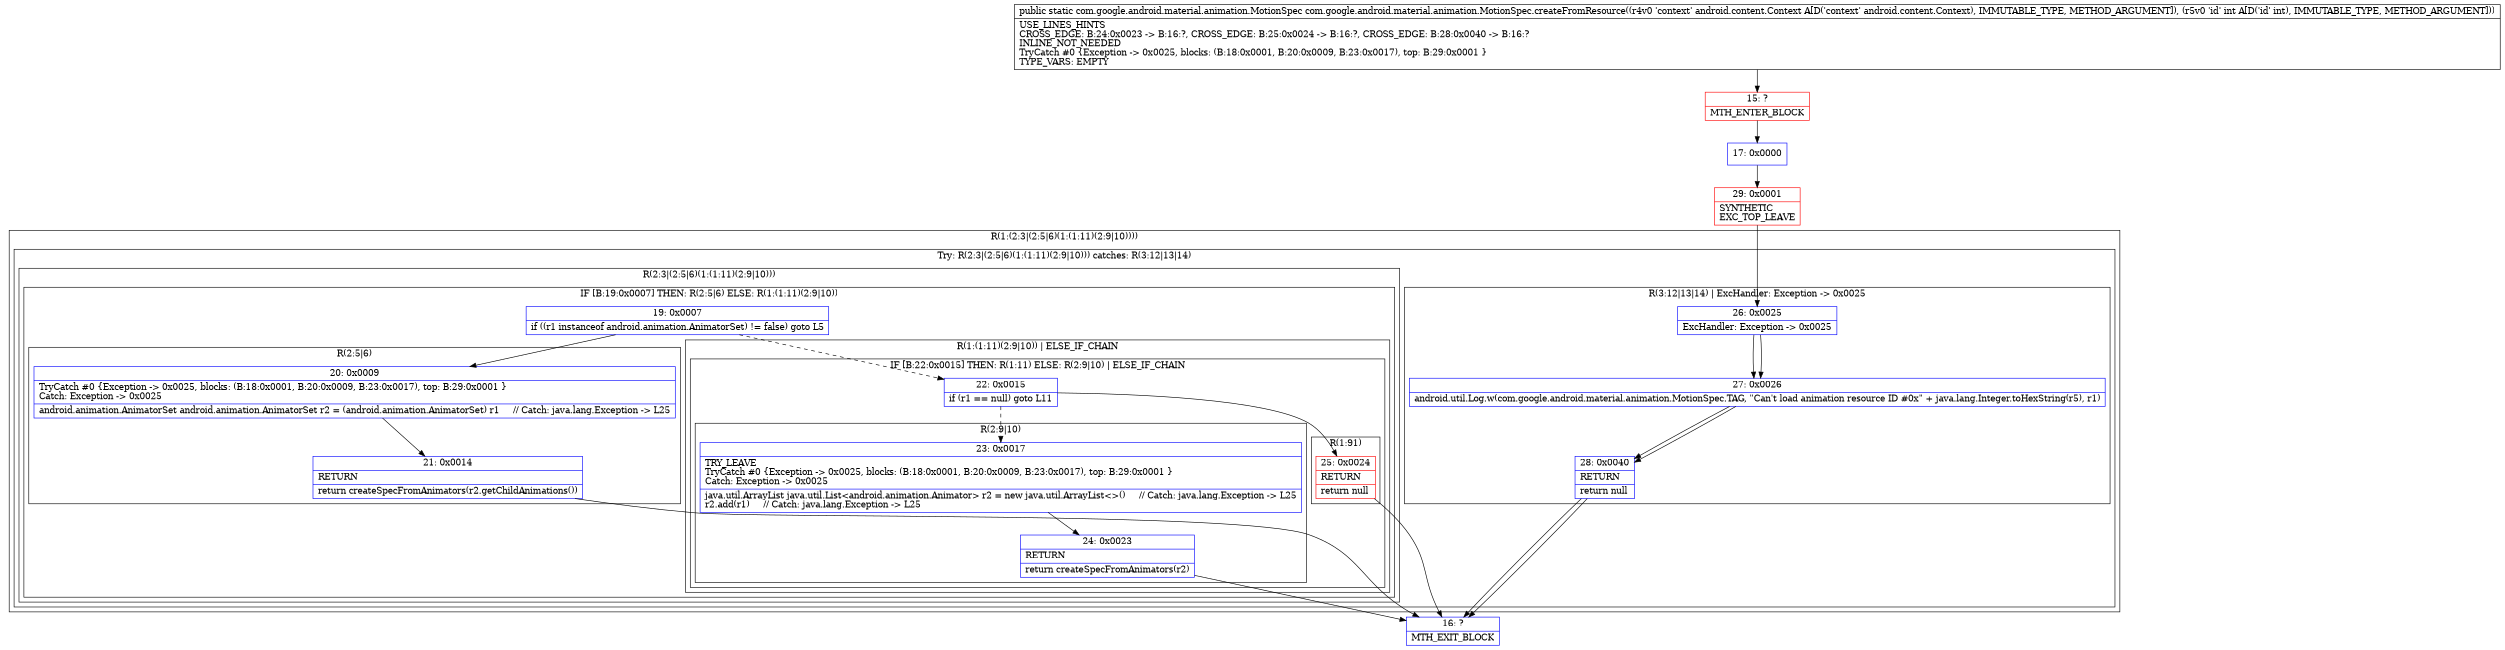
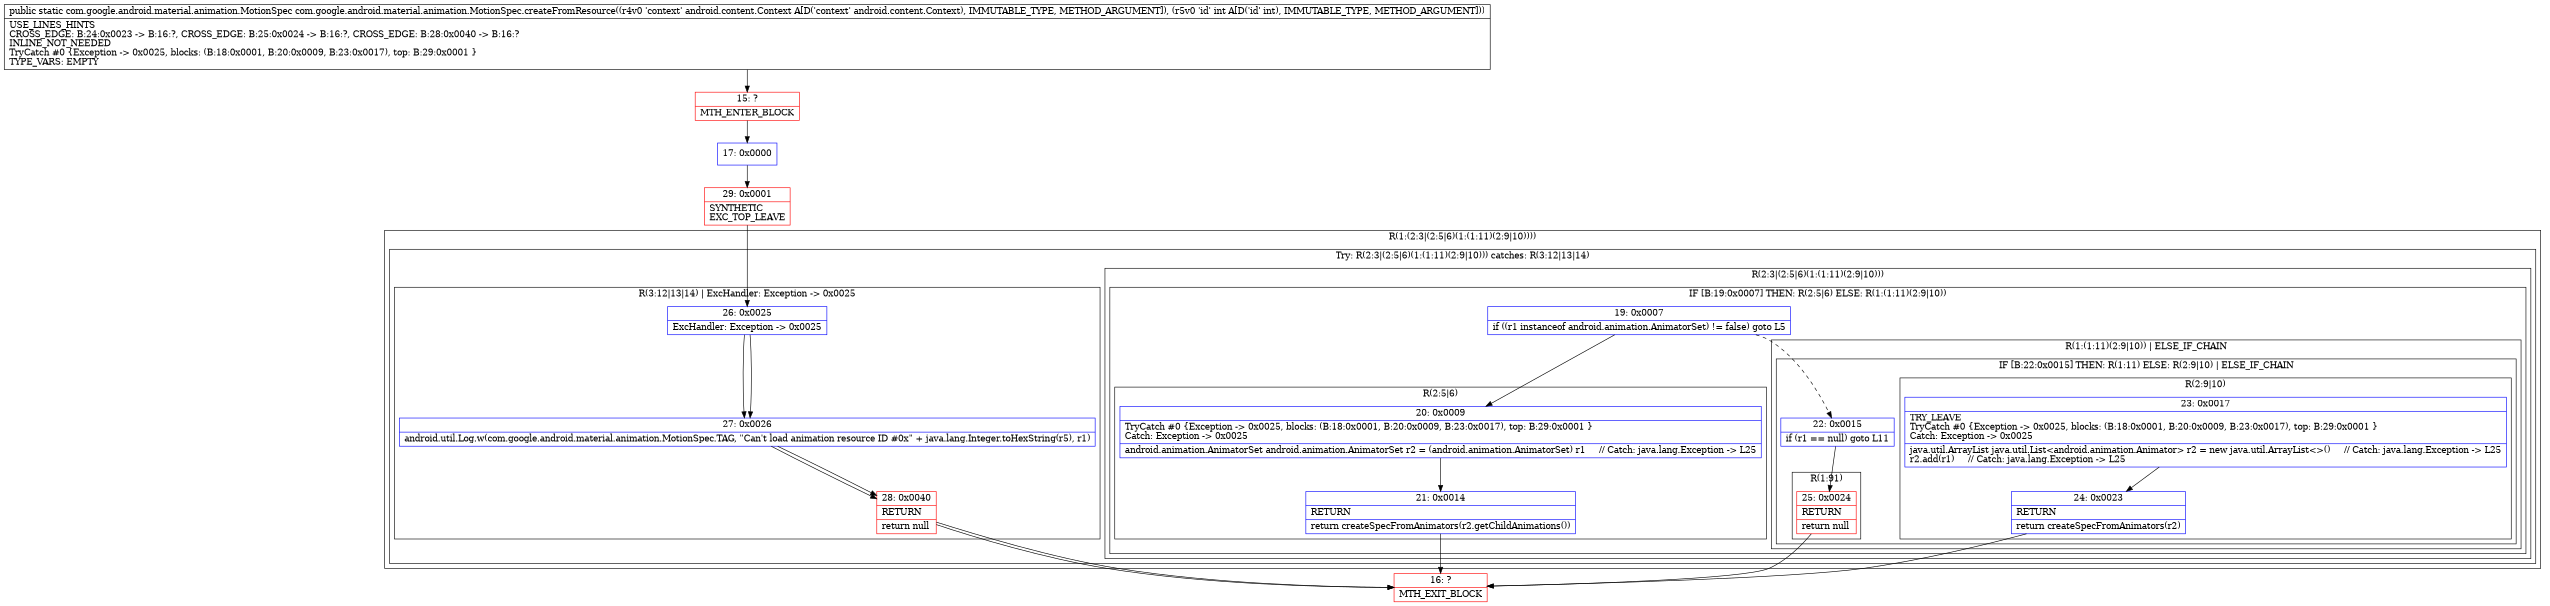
(1001, 419) -> none
(1605, 477) -> (907, 513)
(1453, 631) -> (1441, 588)
